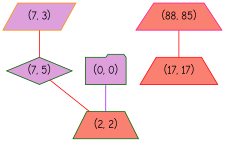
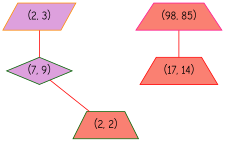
(39, 17) -> (39, 17)
(179, 17) -> (179, 17)
(39, 71) -> (39, 71)
(106, 71) -> none
(179, 71) -> (179, 71)
